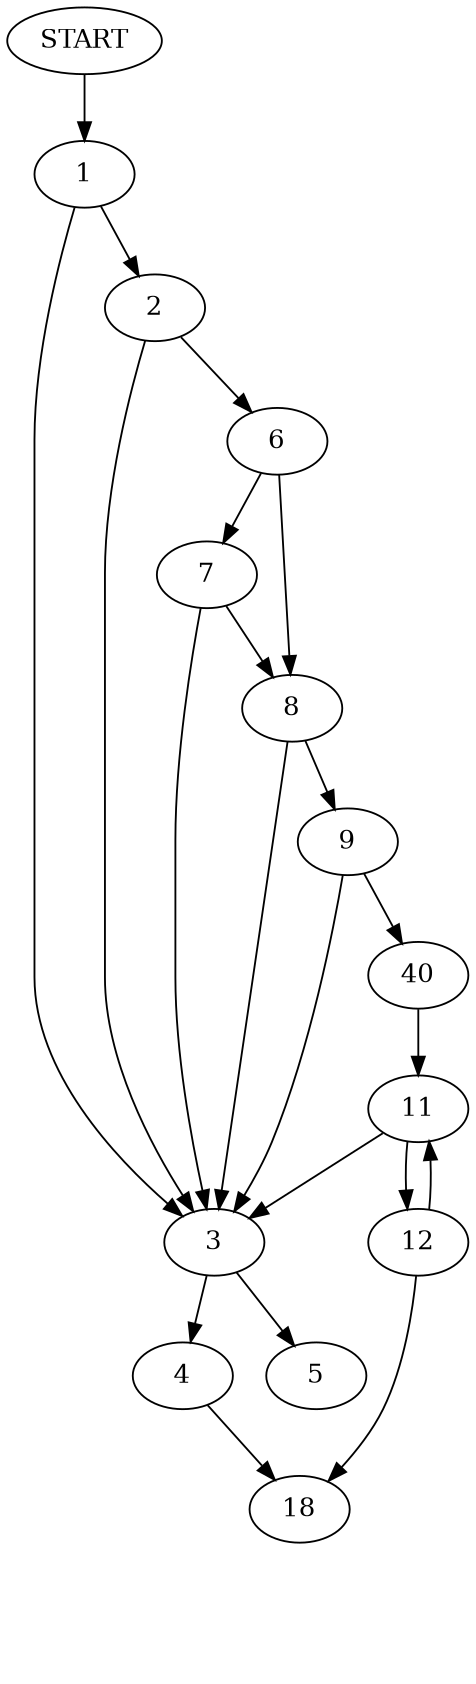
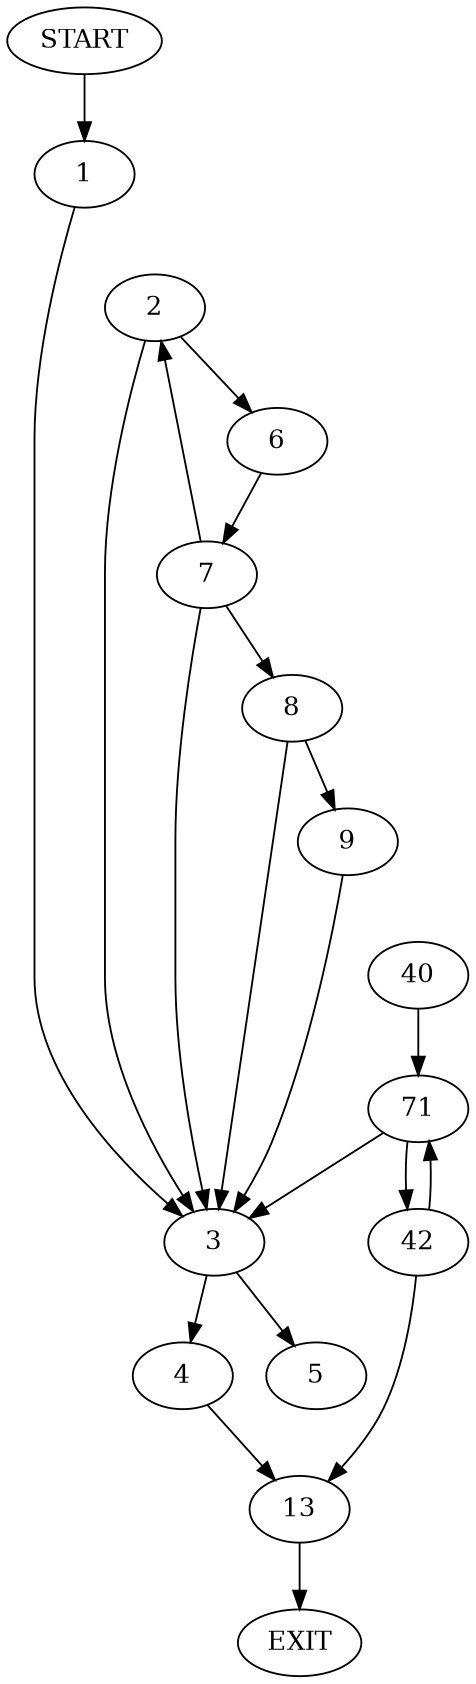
(115, 233) -> (183, 450)
(284, 565) -> none
(379, 900) -> none
(418, 1109) -> (418, 1109)
(418, 1242) -> (418, 1242)
(300, 1509) -> (300, 1509)
none -> (300, 1643)
